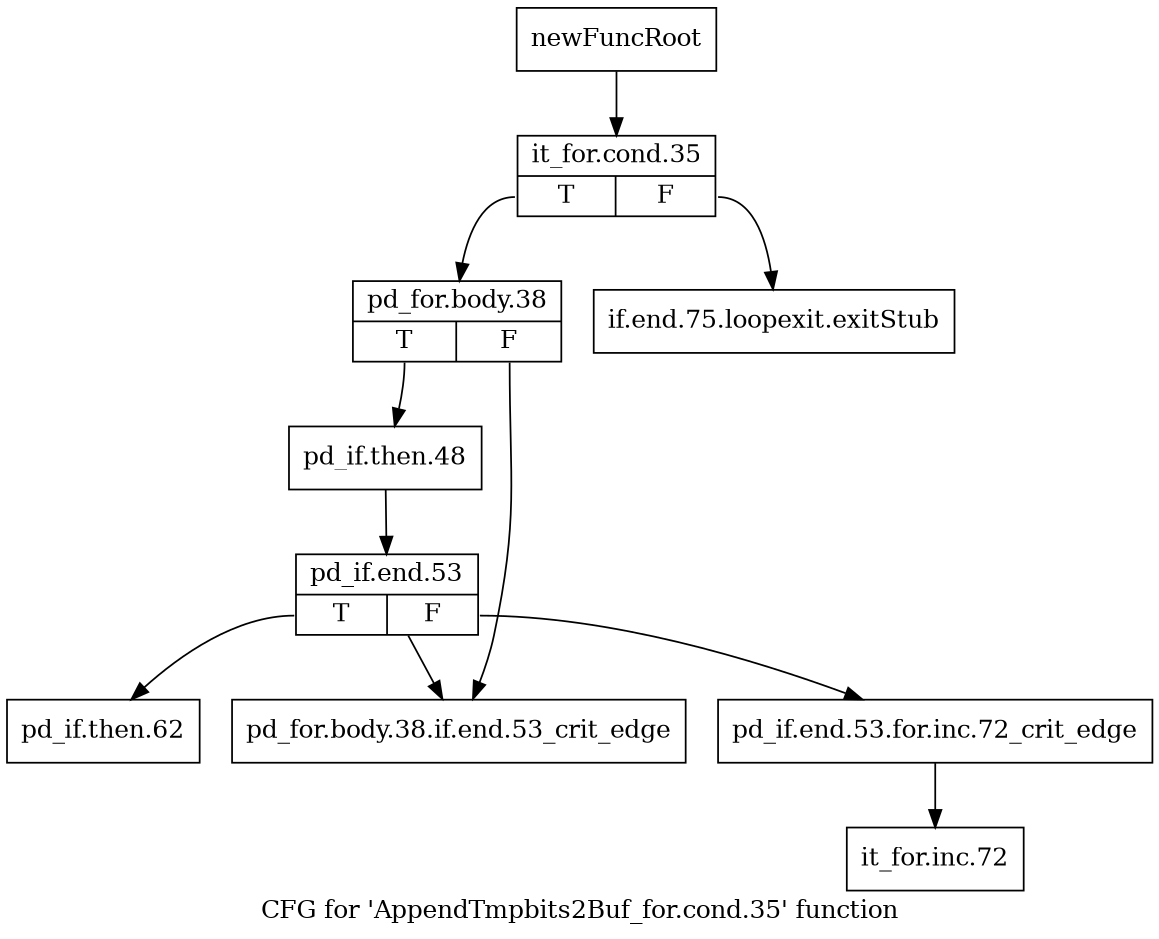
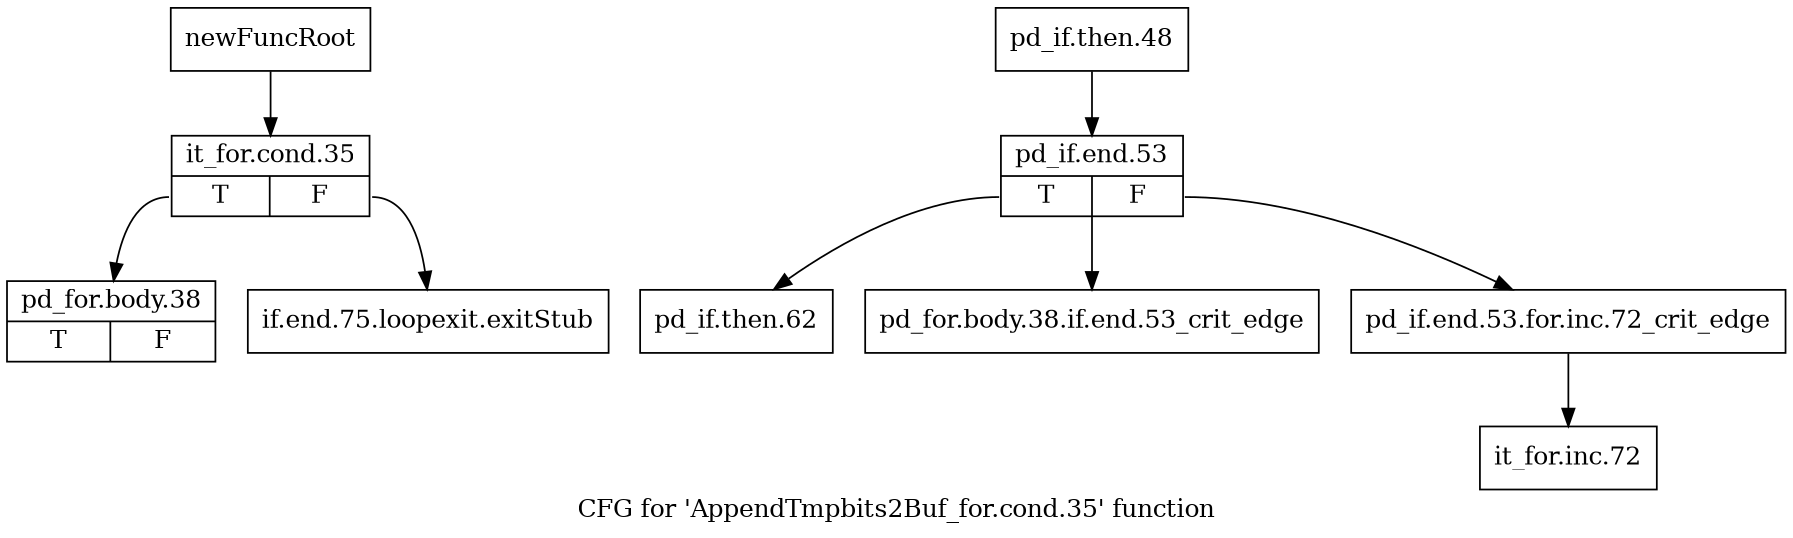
(403, 386) -> none
(510, 524) -> none
